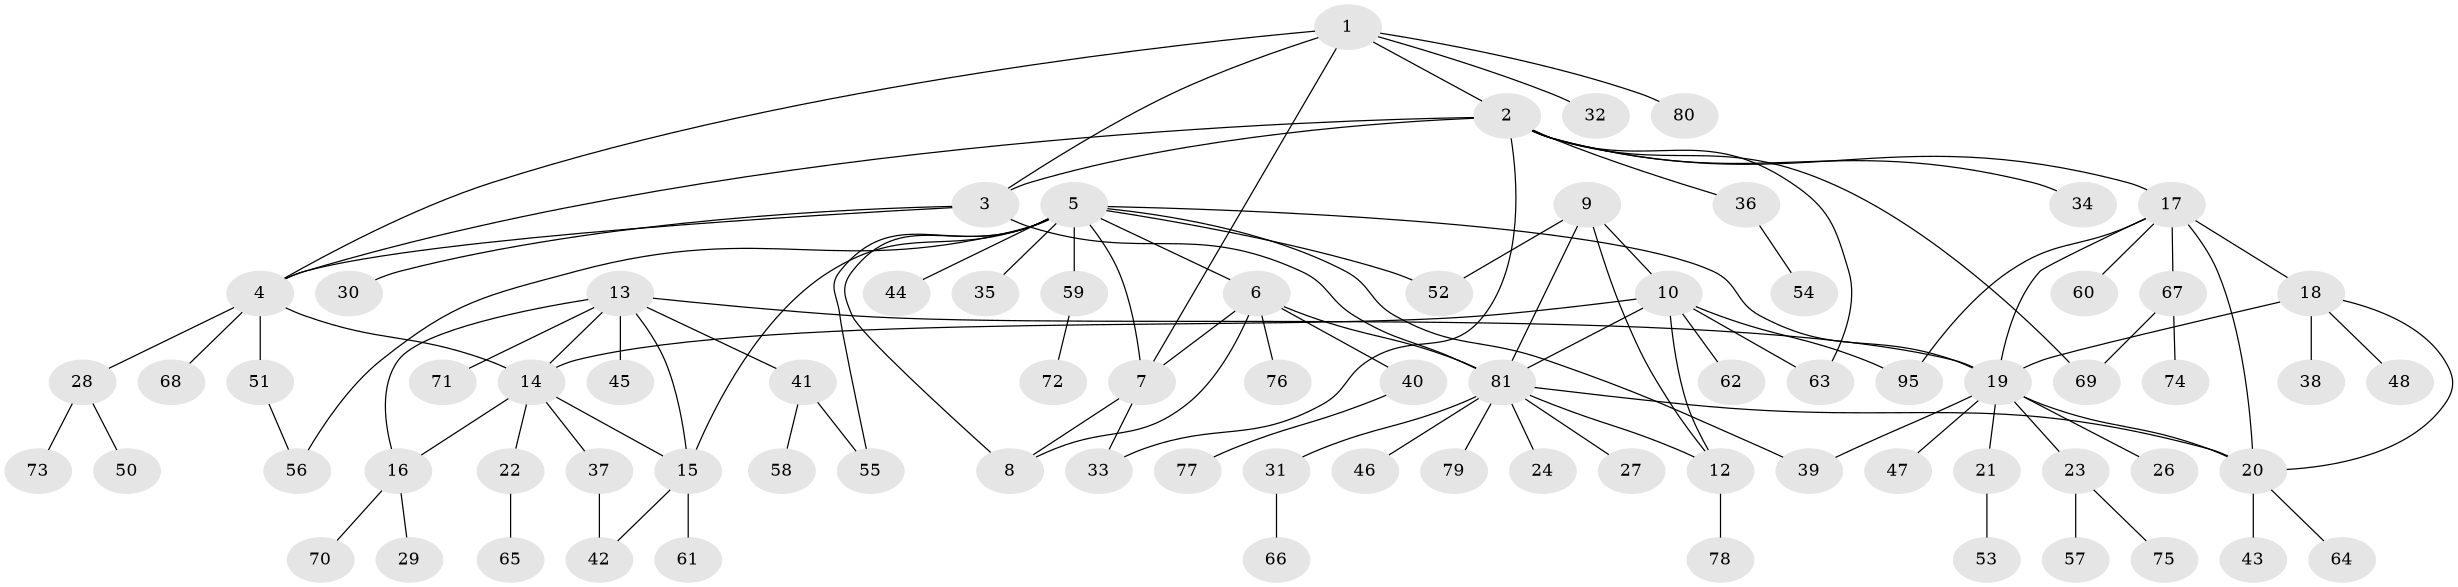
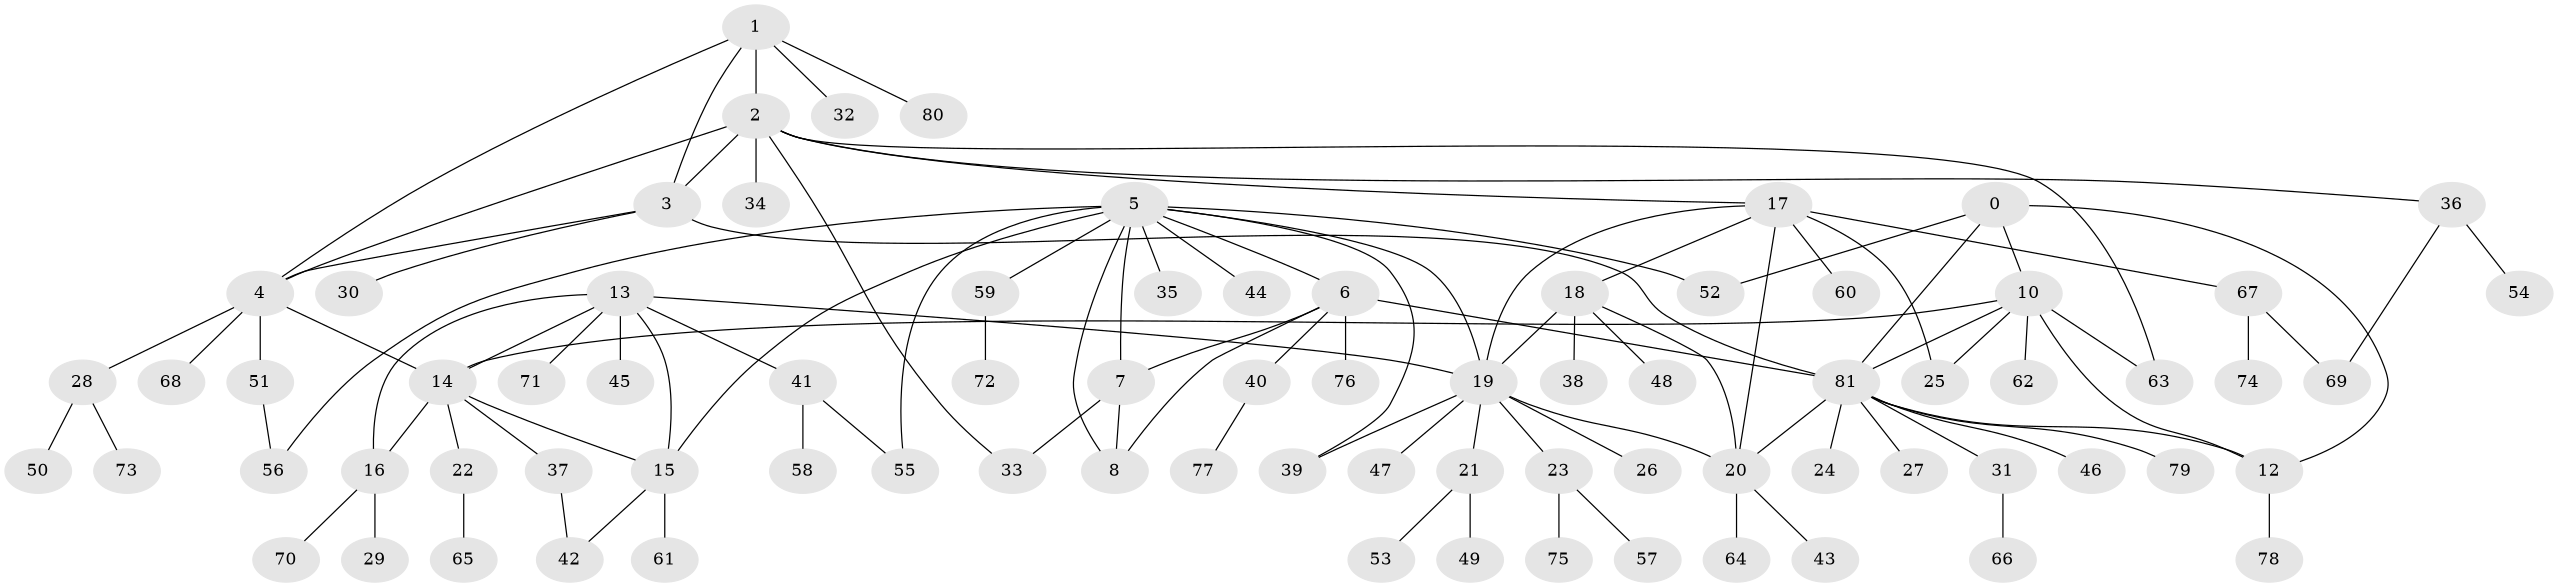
(1828, 182) -> (2395, 293)
(1250, 197) -> none
(1587, 205) -> (1996, 205)
(1909, 382) -> (1935, 382)
none -> (1470, 560)
